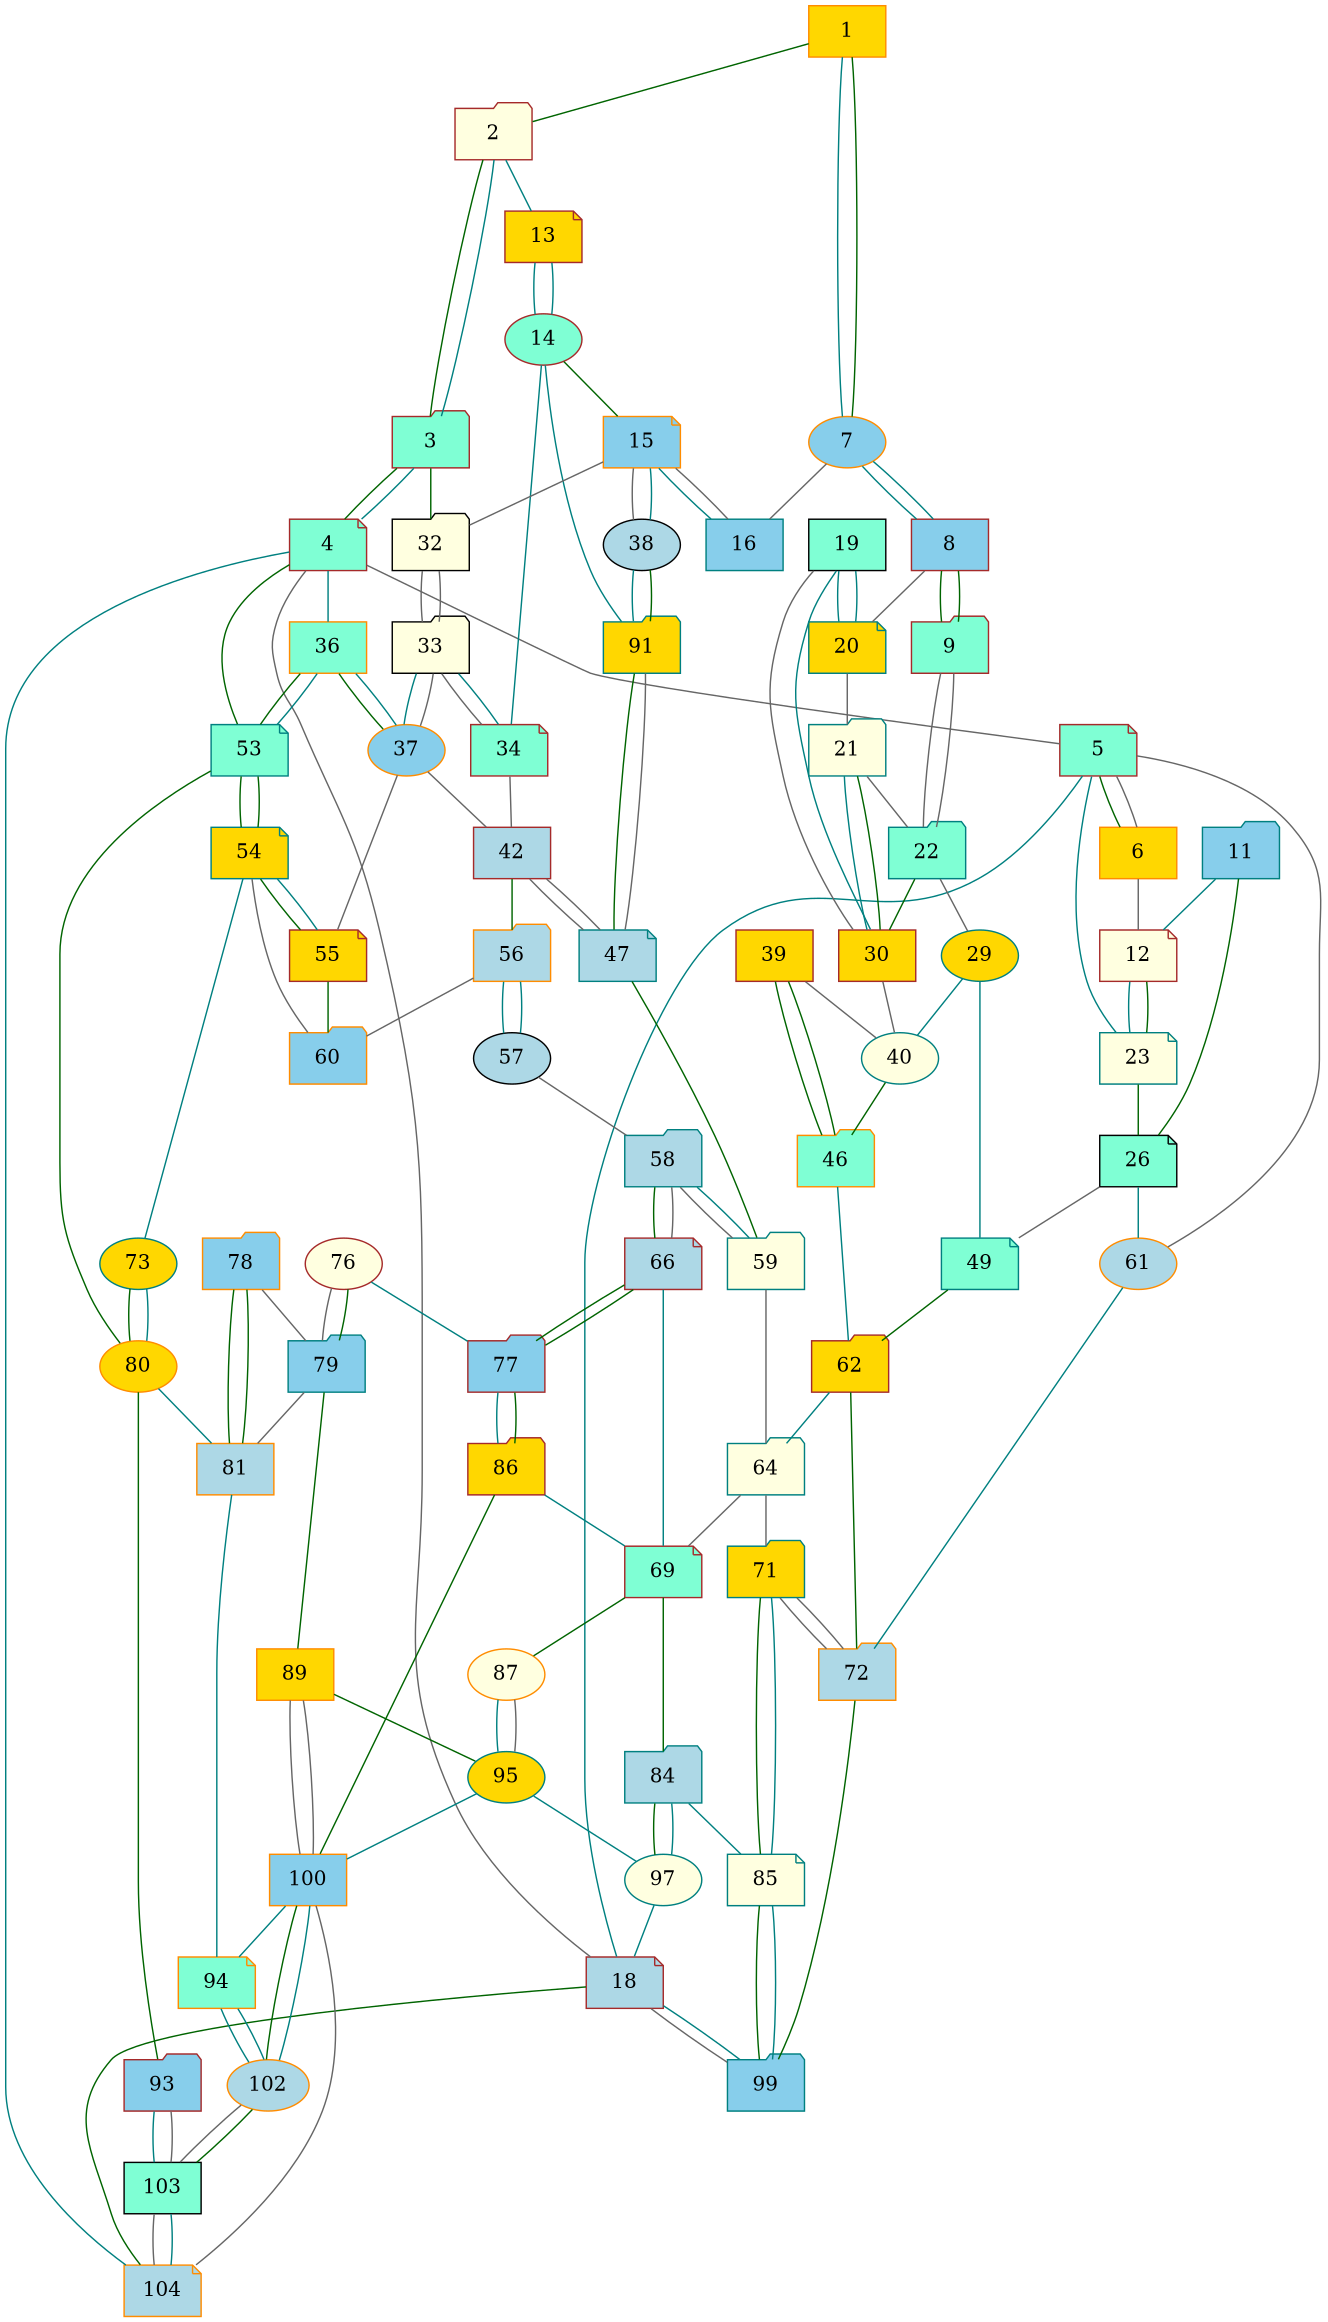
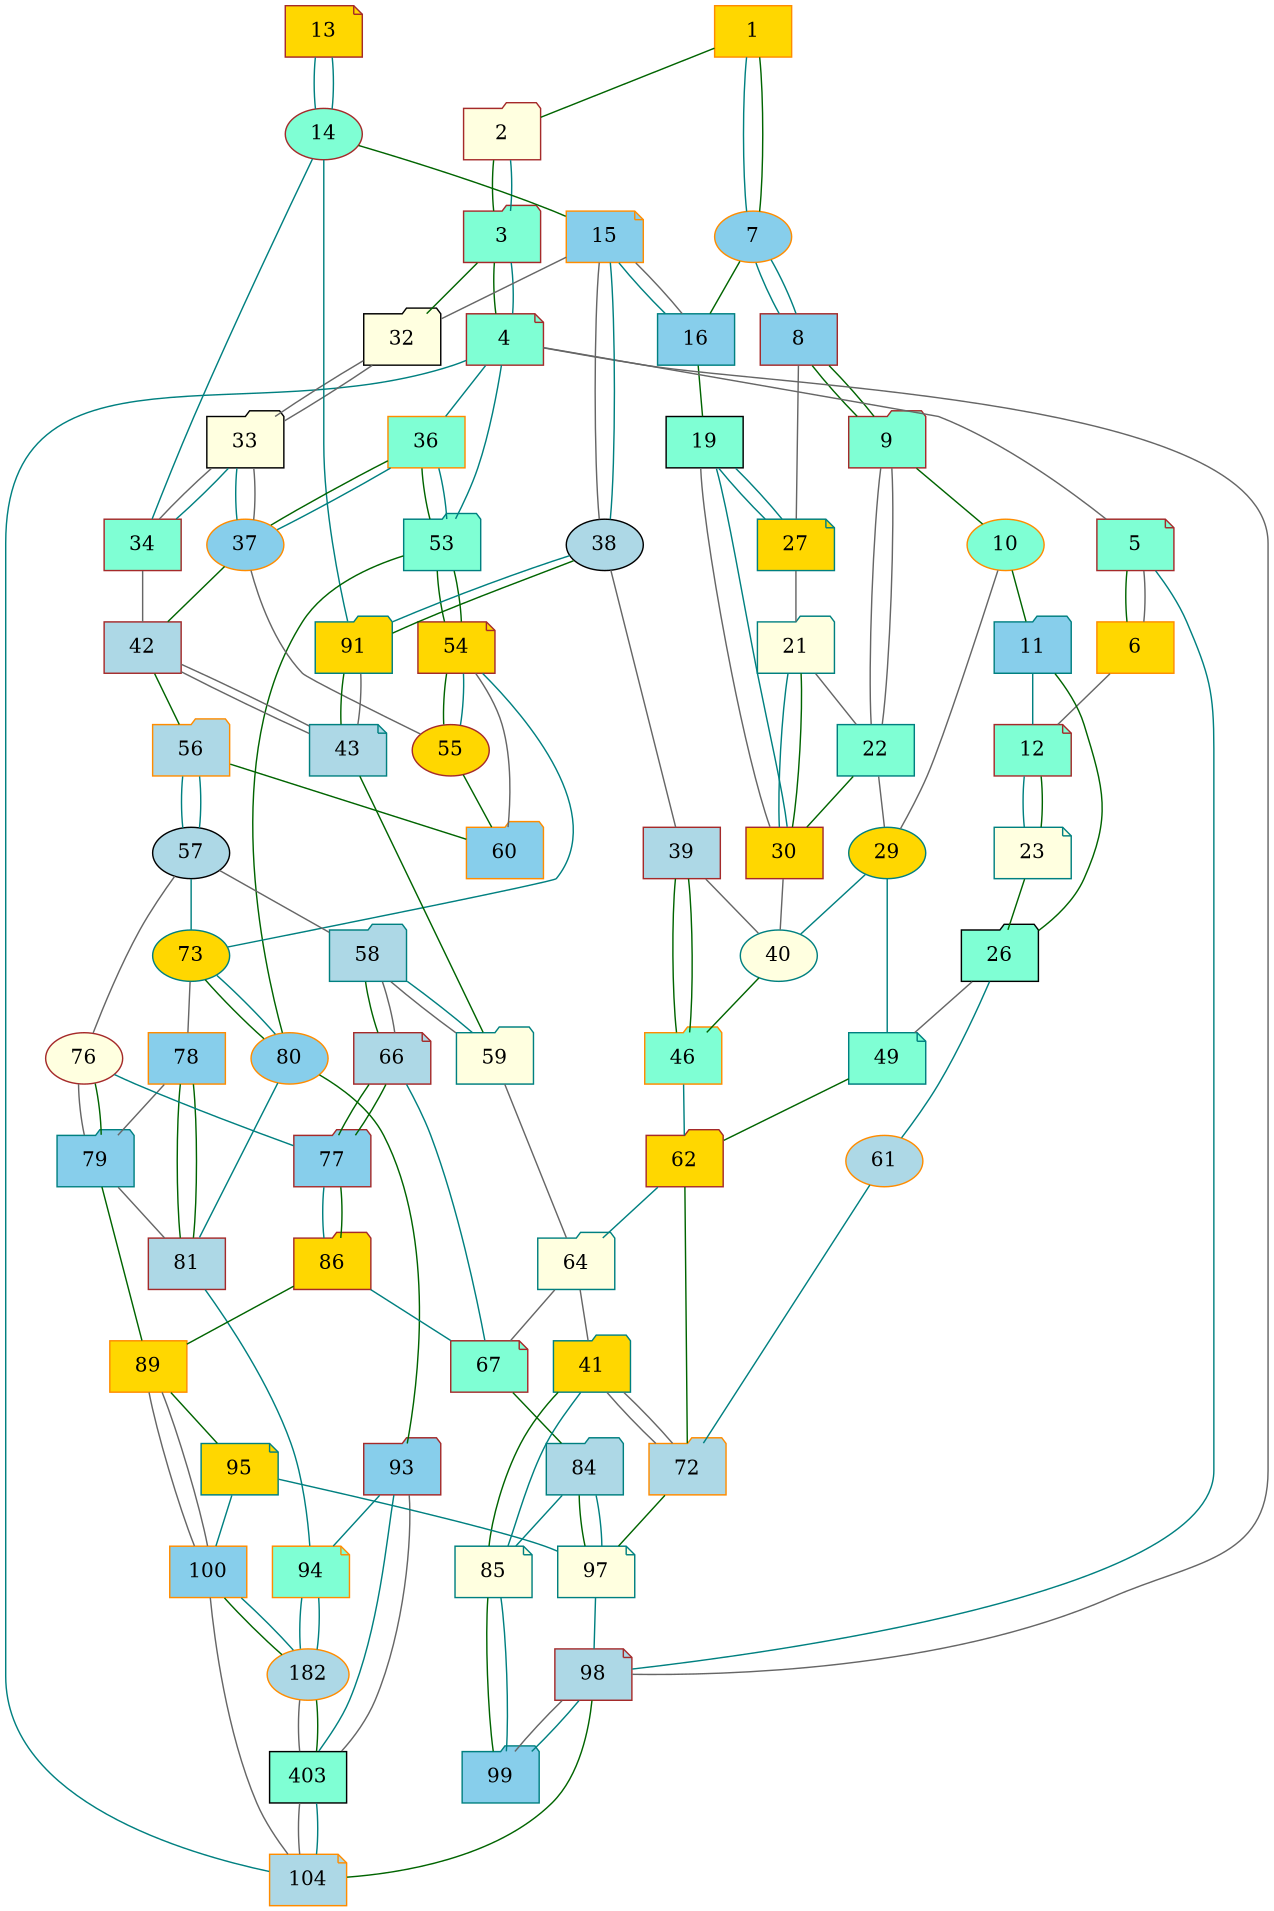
(519, 186) -> none
none -> (700, 391)
(798, 491) -> (725, 287)
none -> (1006, 545)
(226, 632) -> (485, 444)
(847, 648) -> (796, 545)
none -> (643, 699)
(250, 750) -> (442, 545)
(509, 750) -> (143, 545)
(457, 800) -> (196, 594)
(250, 853) -> (456, 648)
(927, 853) -> (876, 750)
none -> (191, 904)
(1076, 908) -> none
none -> (129, 952)
(328, 956) -> (451, 750)
(618, 956) -> (348, 750)
(775, 956) -> (682, 853)
(1138, 956) -> (1033, 750)
(1319, 979) -> none
none -> (189, 1007)
(420, 1007) -> (348, 802)
(1138, 1161) -> (1000, 956)
(241, 1264) -> (187, 1058)
(138, 1366) -> (290, 1058)
(235, 1469) -> (187, 1264)
(663, 1572) -> (489, 1366)
(766, 1572) -> (592, 1366)
(407, 1674) -> (240, 1315)
(506, 1675) -> none
(506, 1777) -> (240, 1469)
(663, 1880) -> (596, 1572)
(829, 1883) -> (642, 1521)
(262, 1931) -> (356, 1521)
(625, 1983) -> (593, 1675)
(268, 2085) -> (308, 1675)
(163, 2188) -> (308, 1777)
